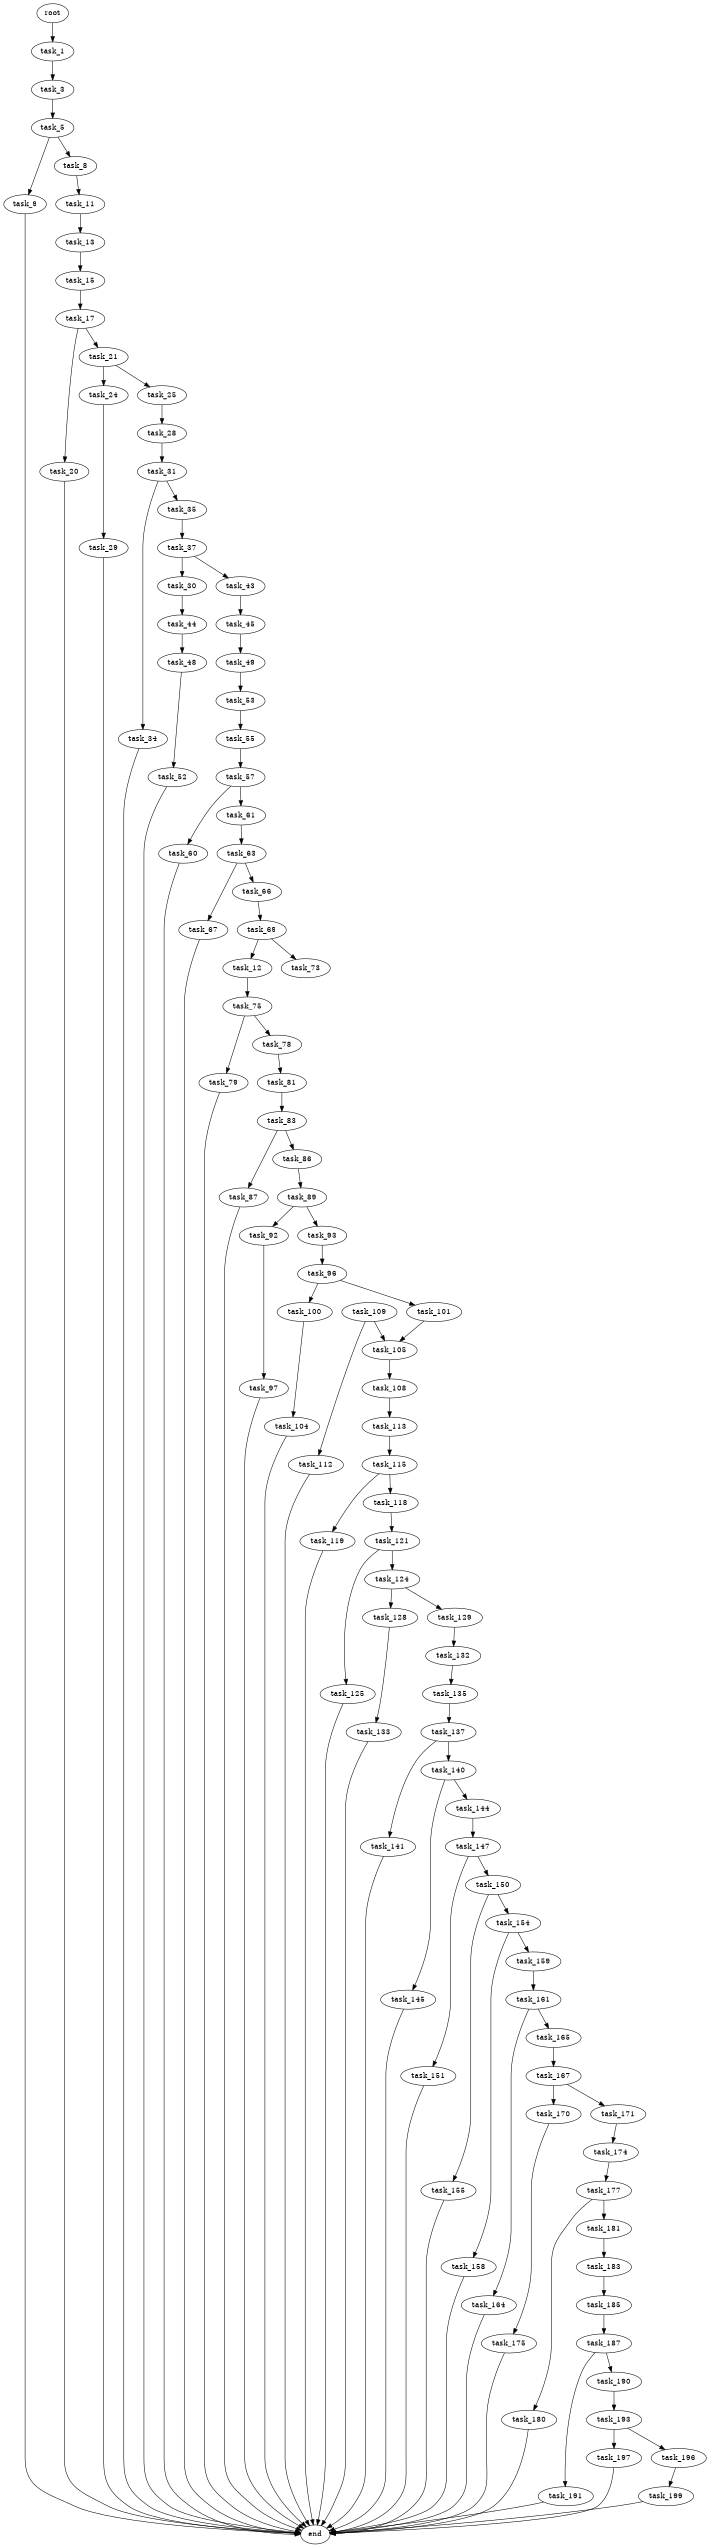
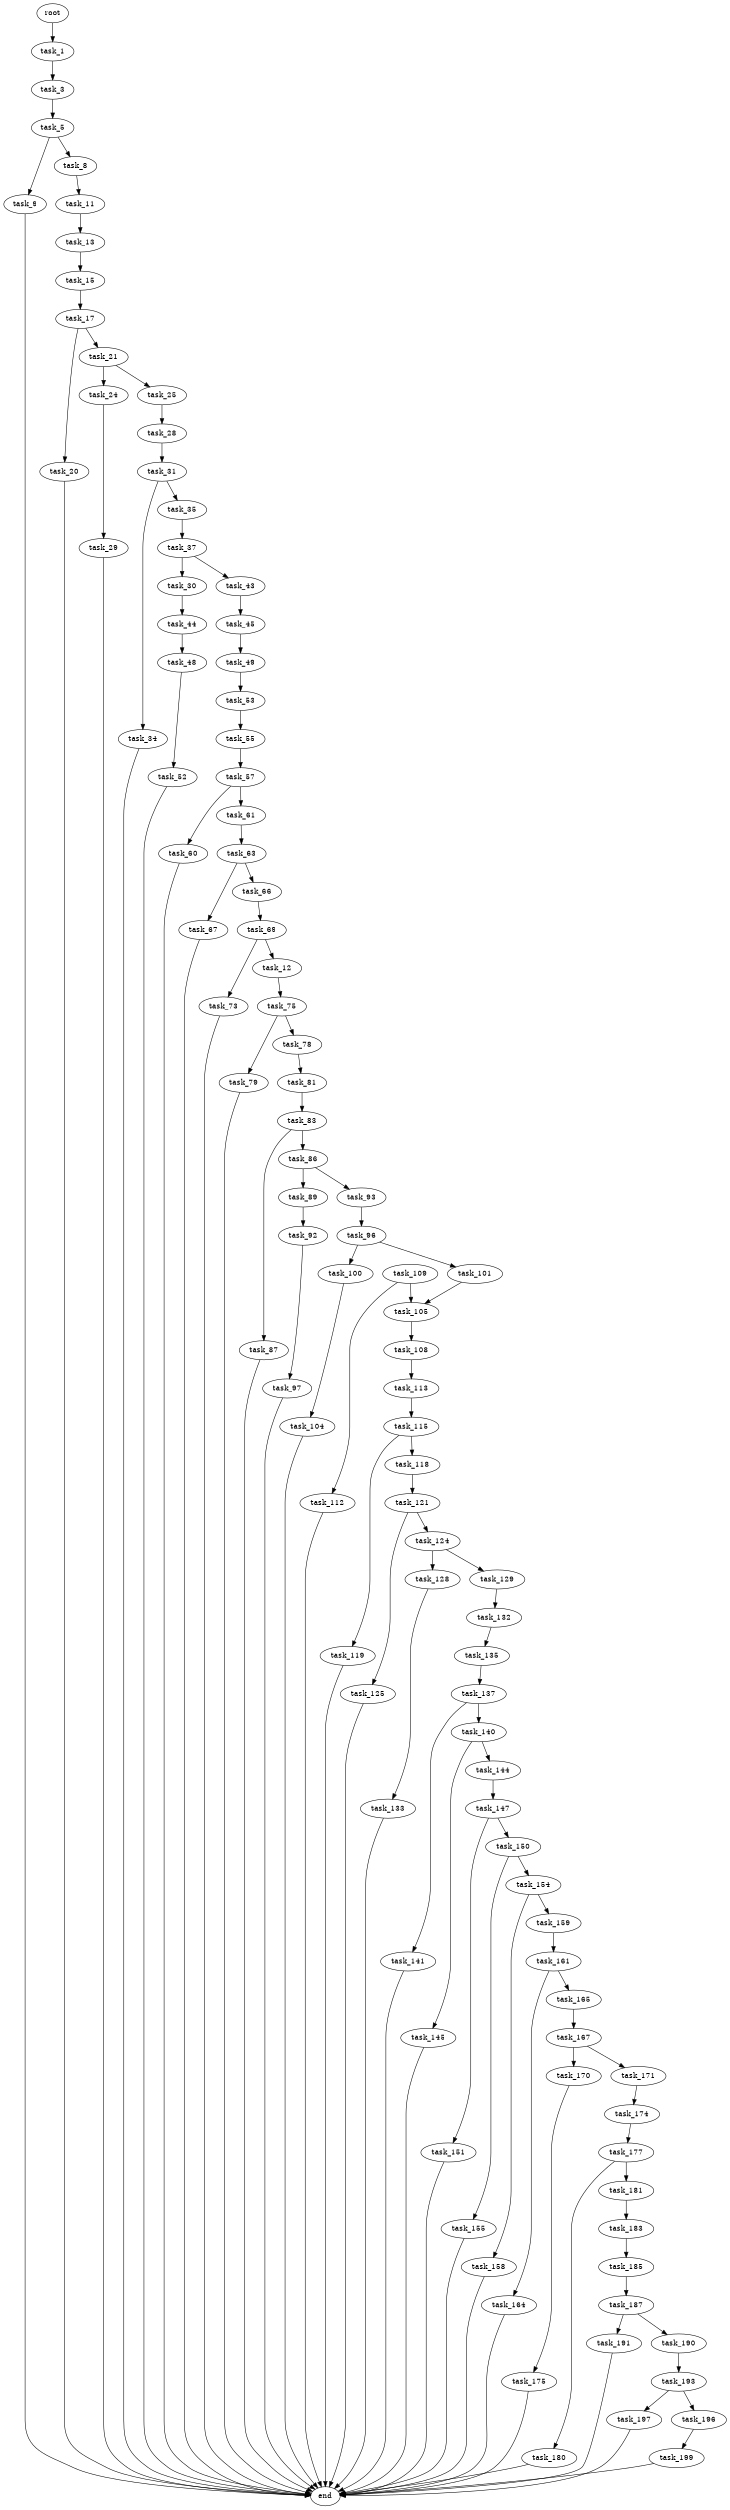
(311, 1214) -> (330, 1177)
none -> (204, 1786)
